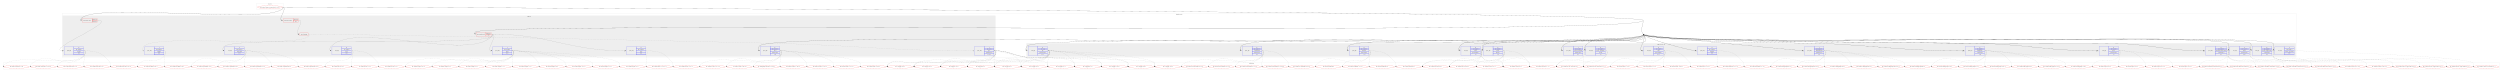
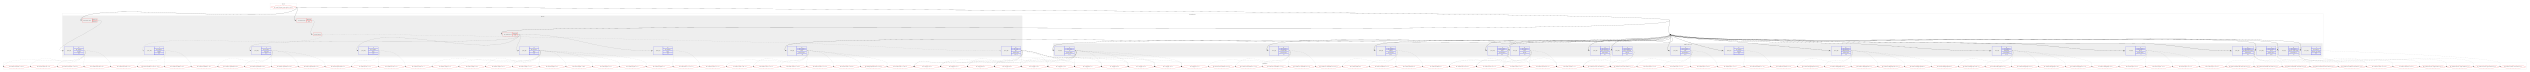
none -> (150, 67)
